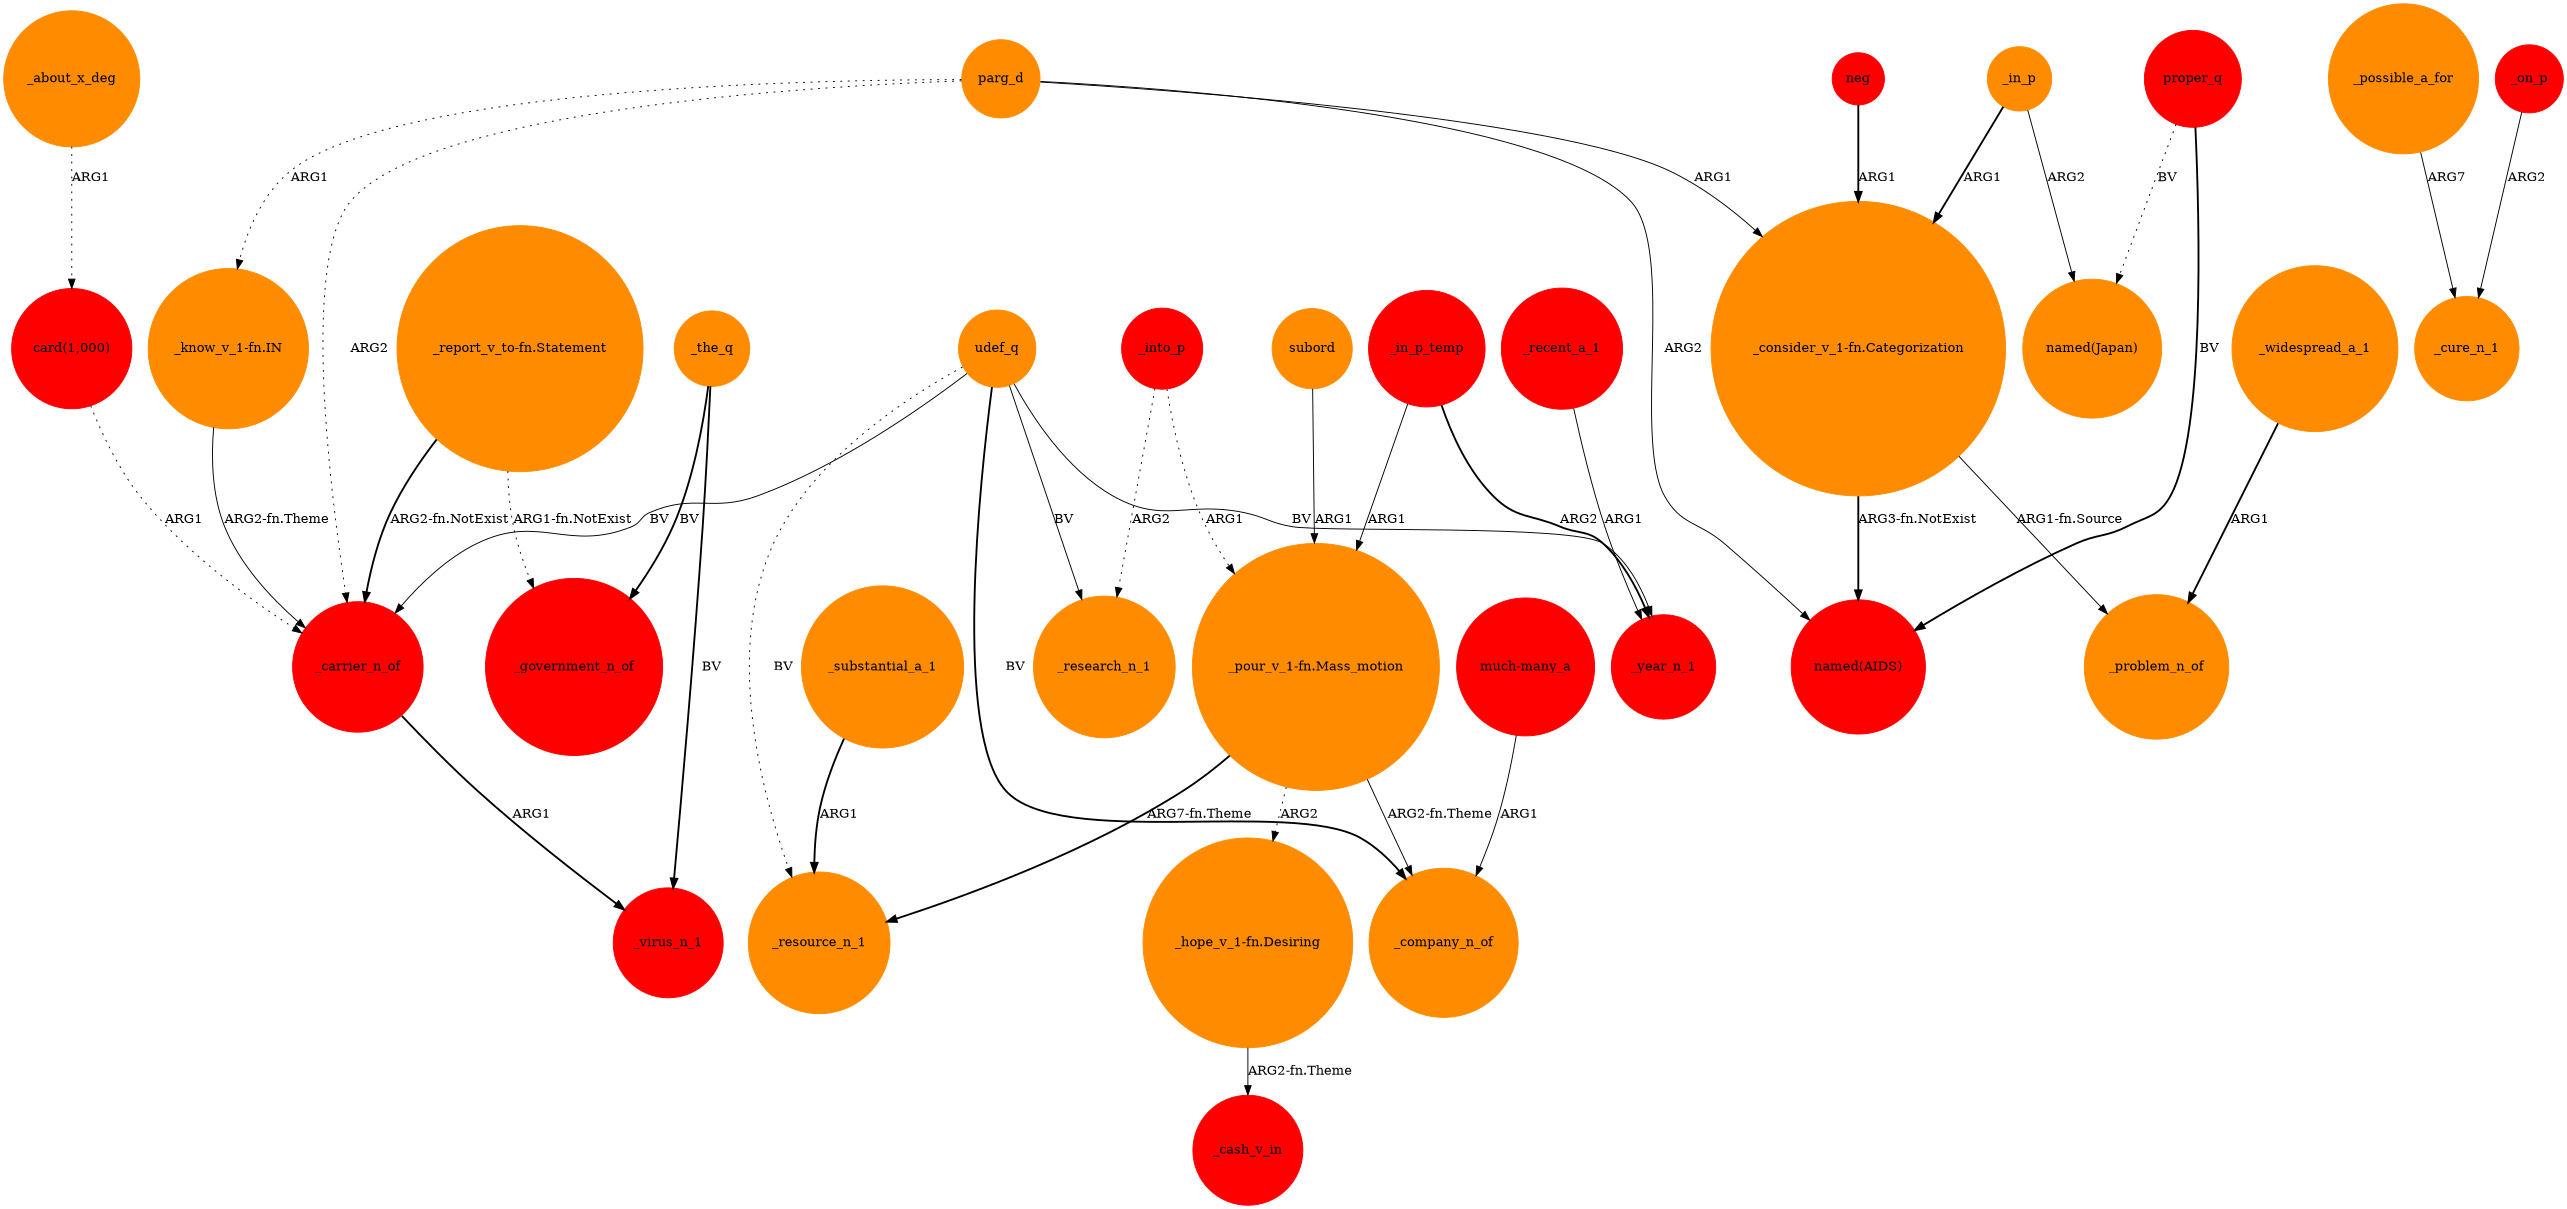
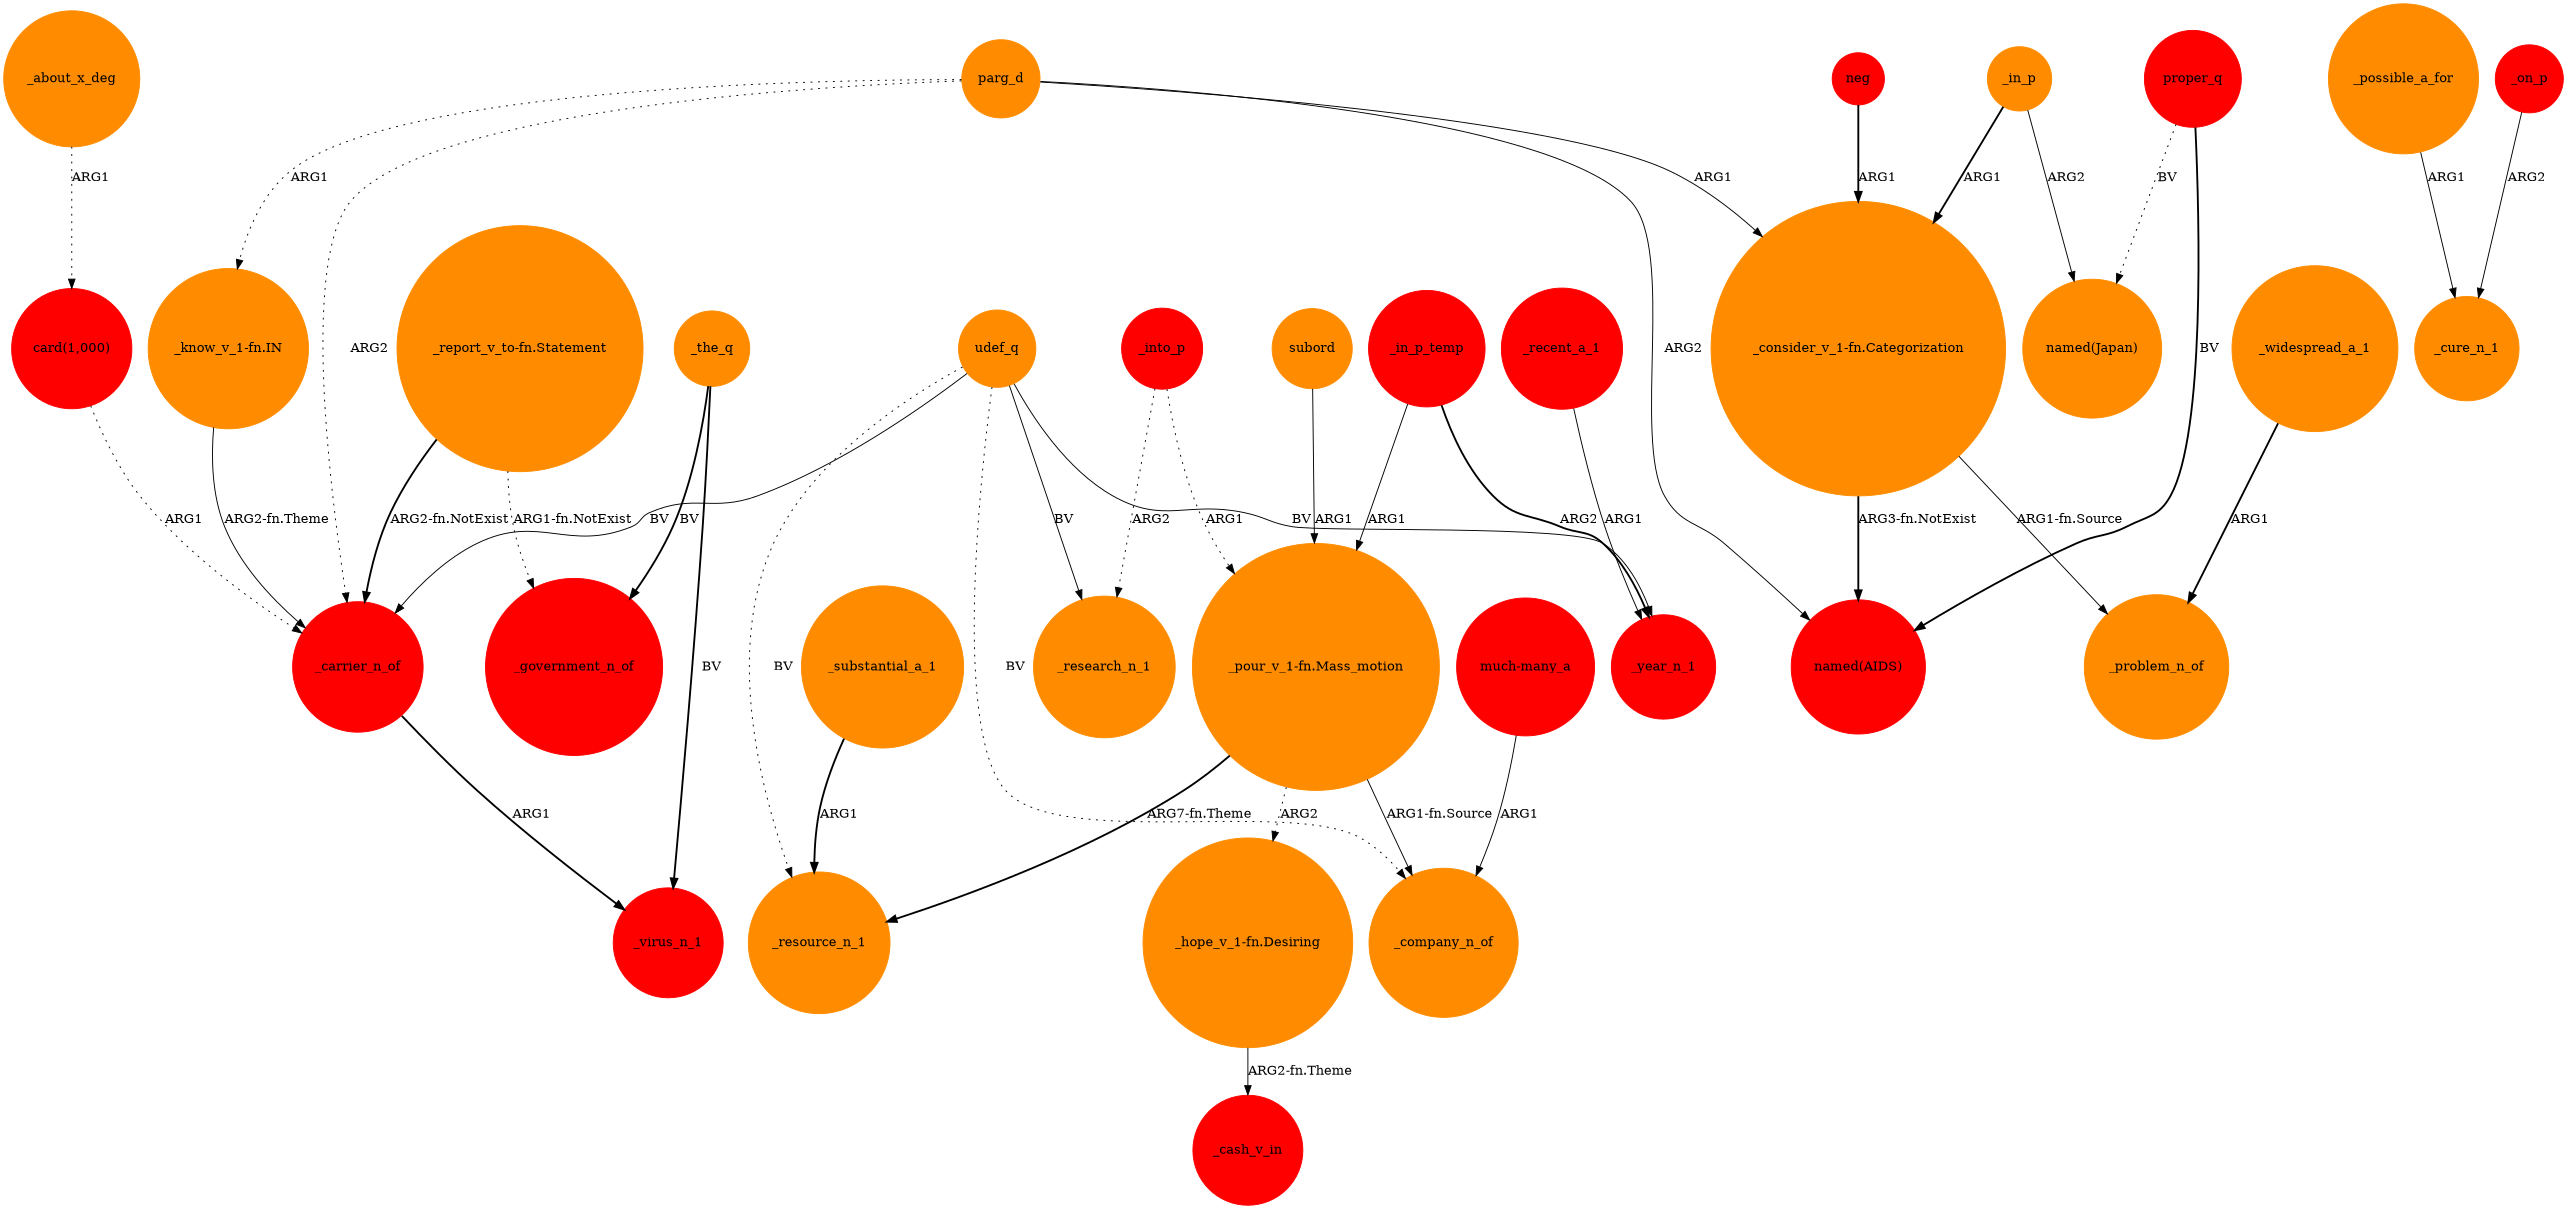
(2447, 178) -> (2447, 178)
(1008, 792) -> (1008, 792)
(1440, 814) -> (1440, 814)
